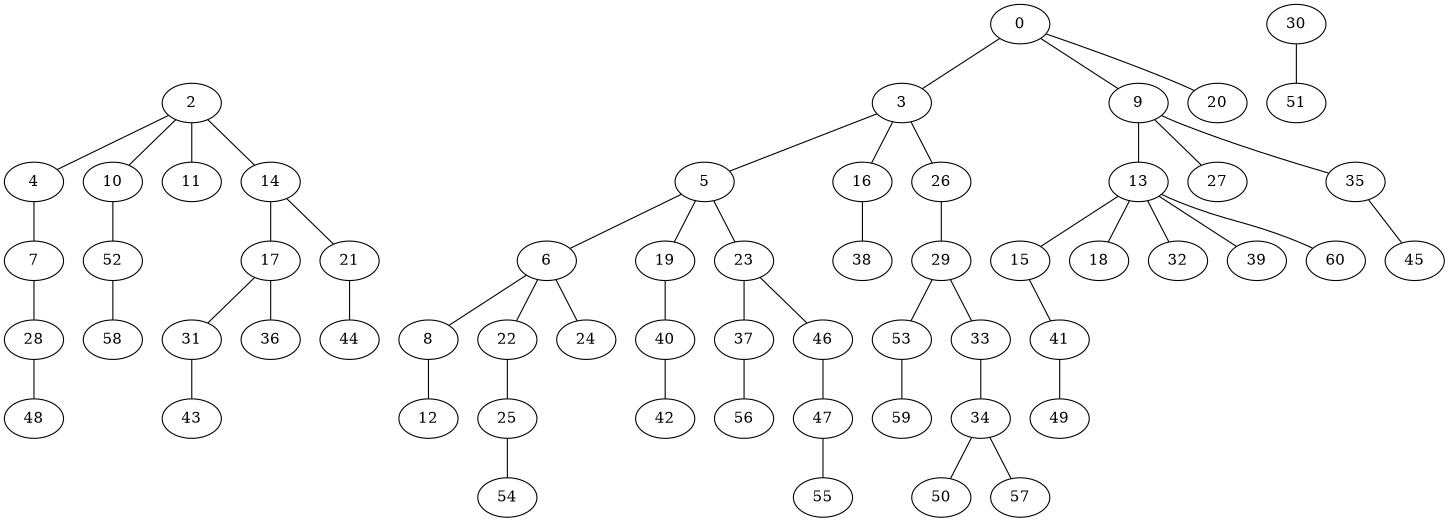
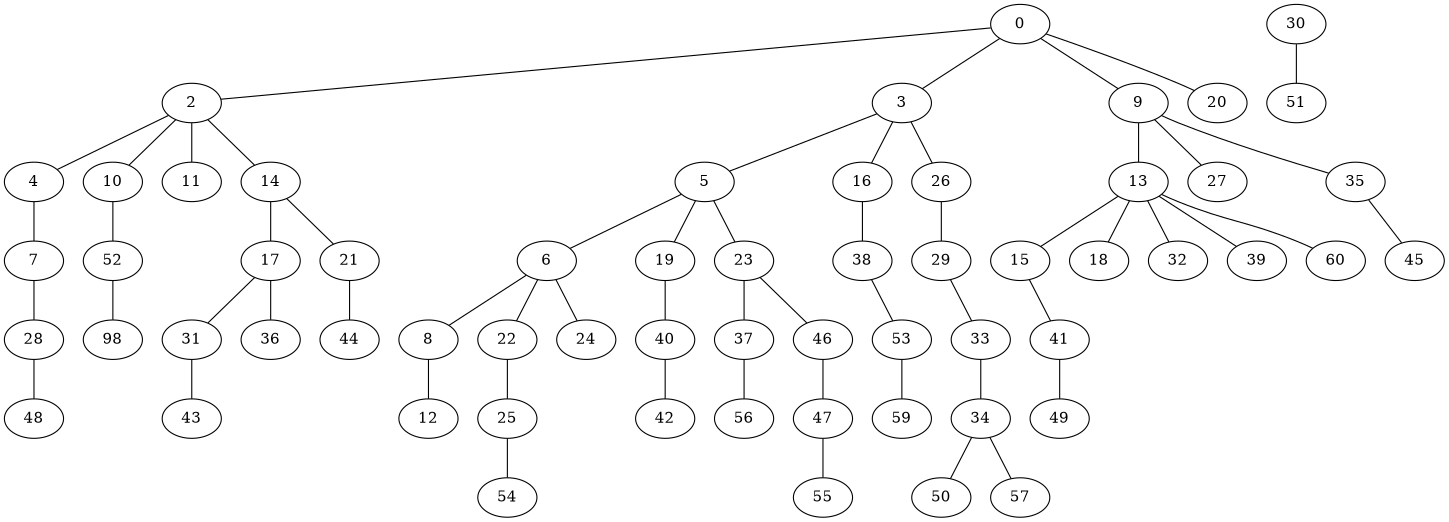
none -> (606, 64)
(922, 300) -> (882, 300)
(113, 340) -> (113, 340)
